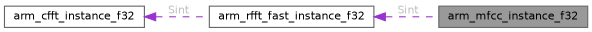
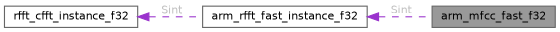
(74, 17) -> (71, 17)
(513, 17) -> (494, 17)
